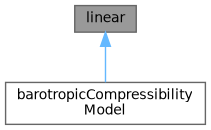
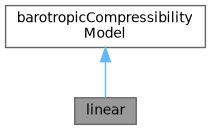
(105, 64) -> (105, 80)
